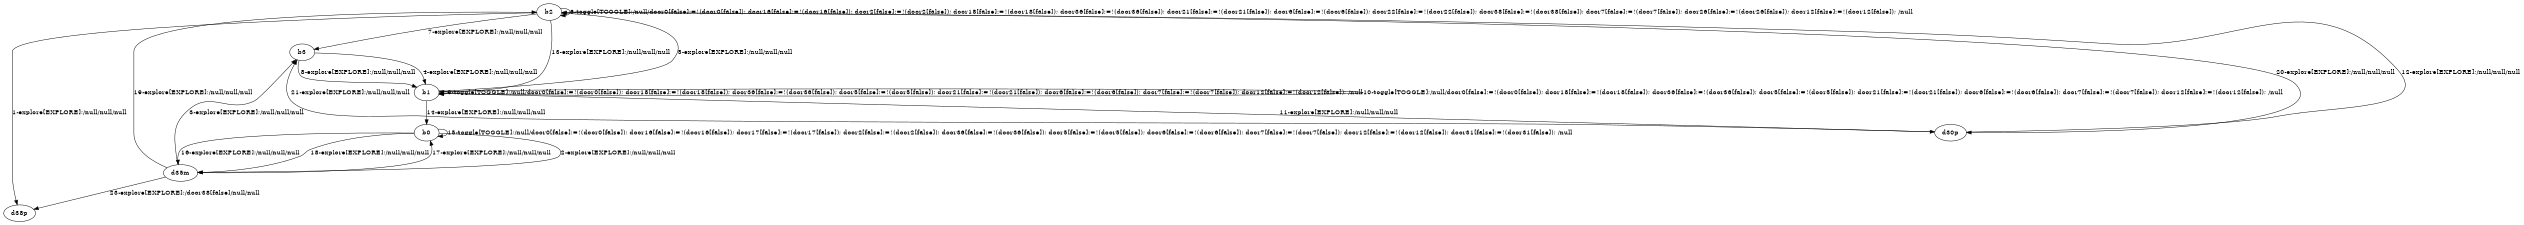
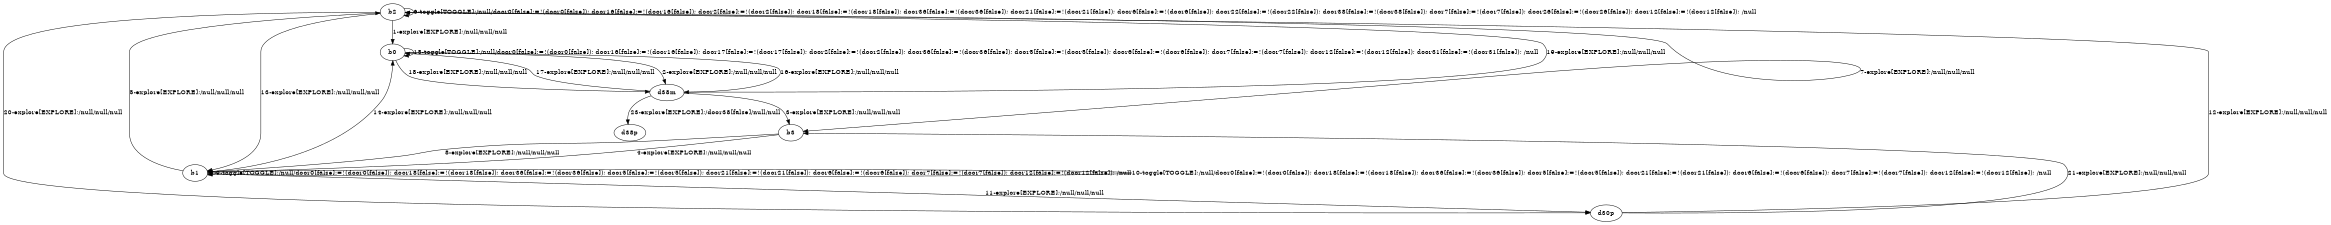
(165, 27) -> (393, 30)
(181, 173) -> (667, 92)
